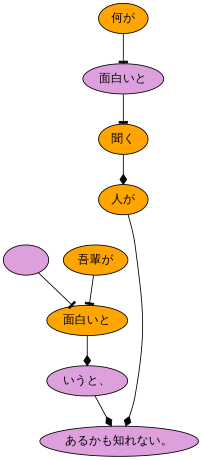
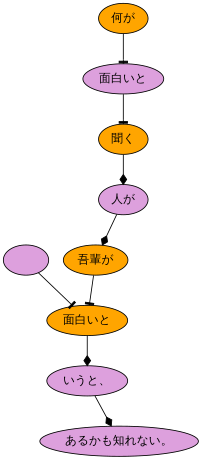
(123, 200) -> (123, 200)
(142, 316) -> (112, 225)
